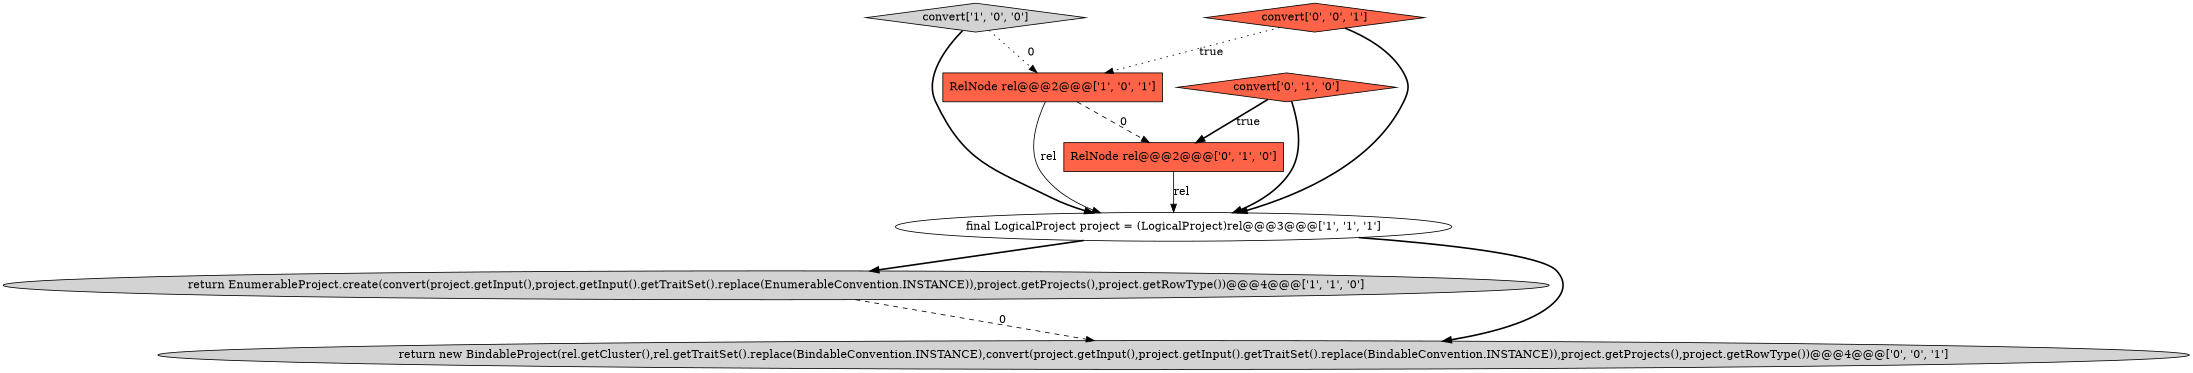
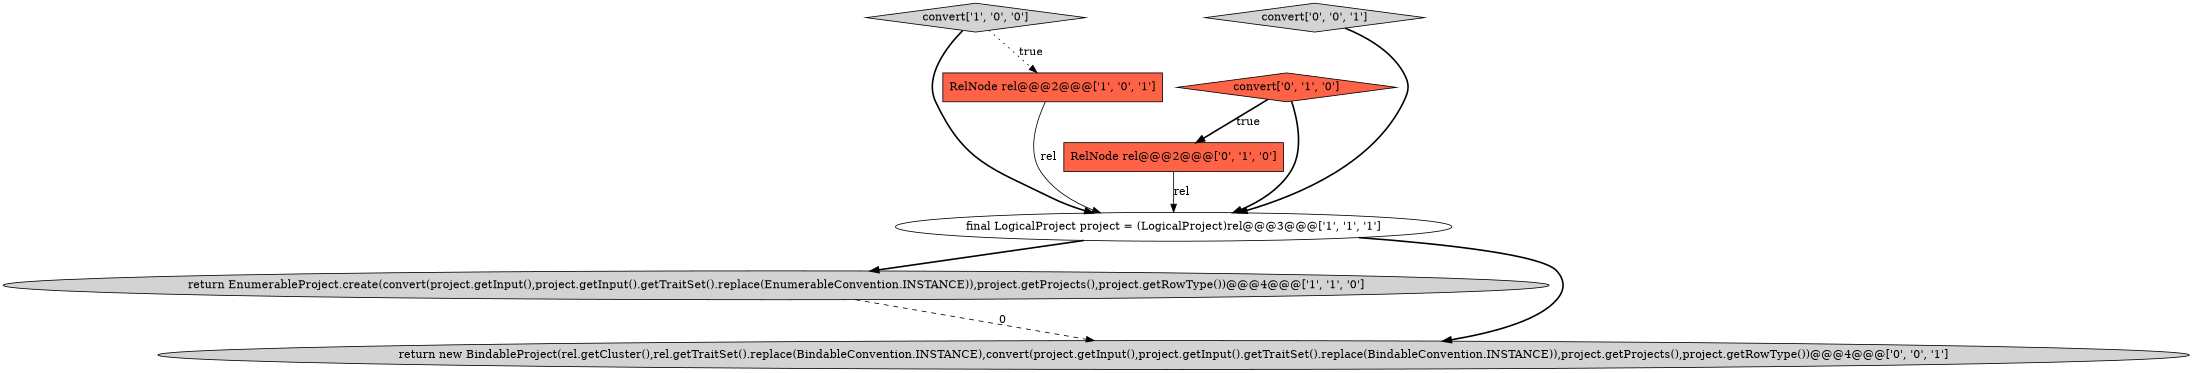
(1315, 18) -> (1315, 18)
(1196, 49) -> none
(1031, 52) -> (1031, 52)
(1110, 120) -> none
